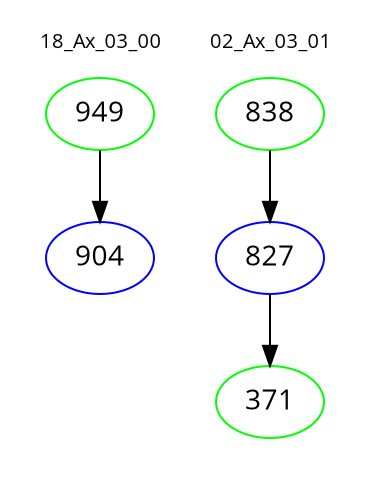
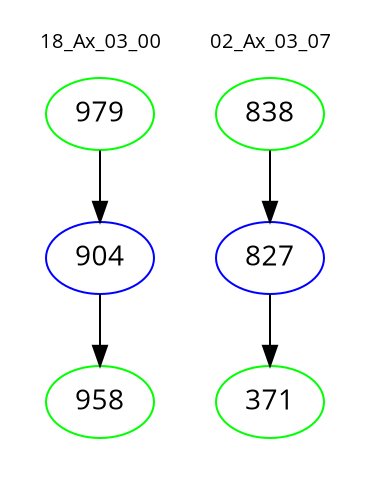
(271, 43) -> (271, 43)
(100, 114) -> (100, 114)
none -> (100, 402)
